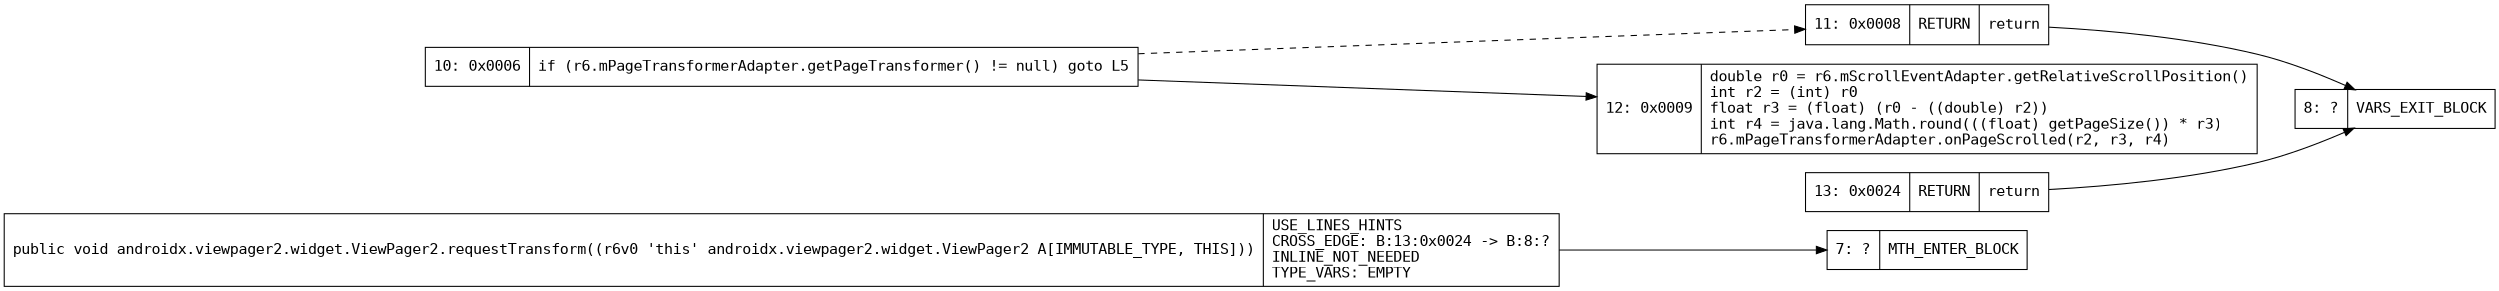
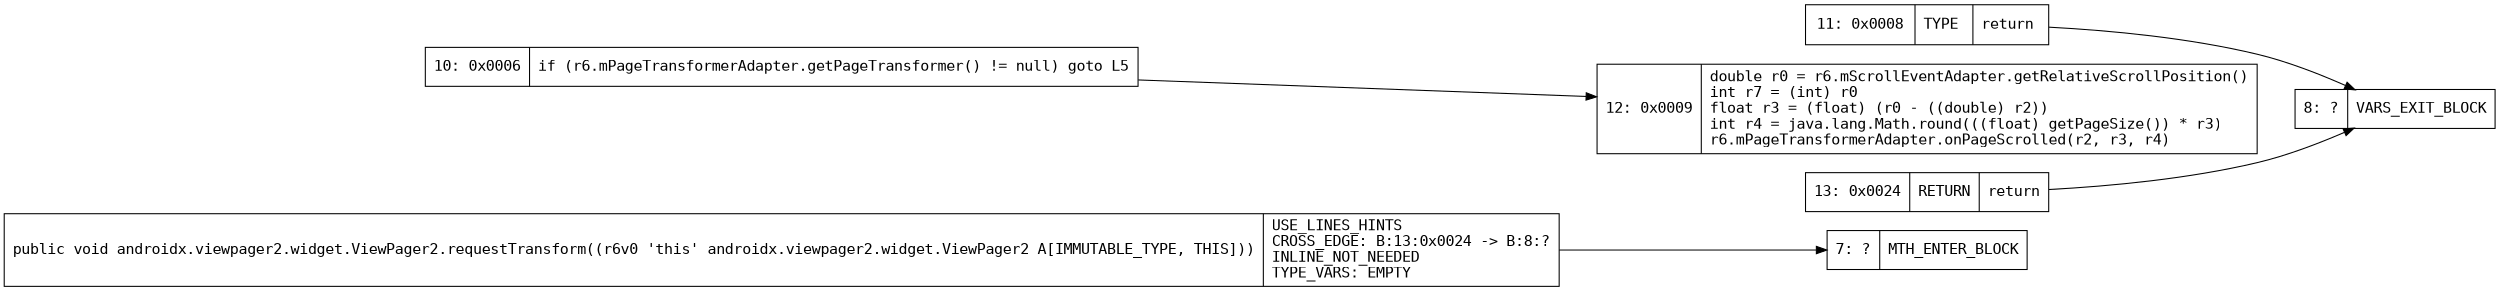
(1944, 24) -> (1941, 24)
(1466, 42) -> none
(1784, 93) -> (1784, 93)
